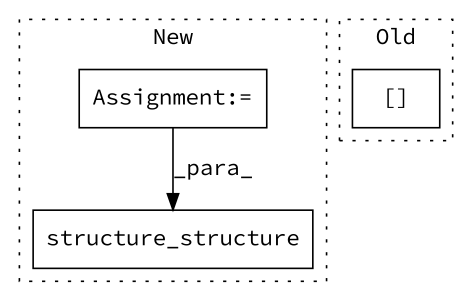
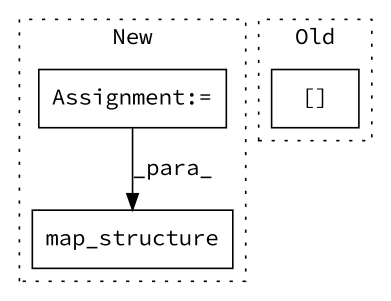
(173, 239) -> (133, 239)
